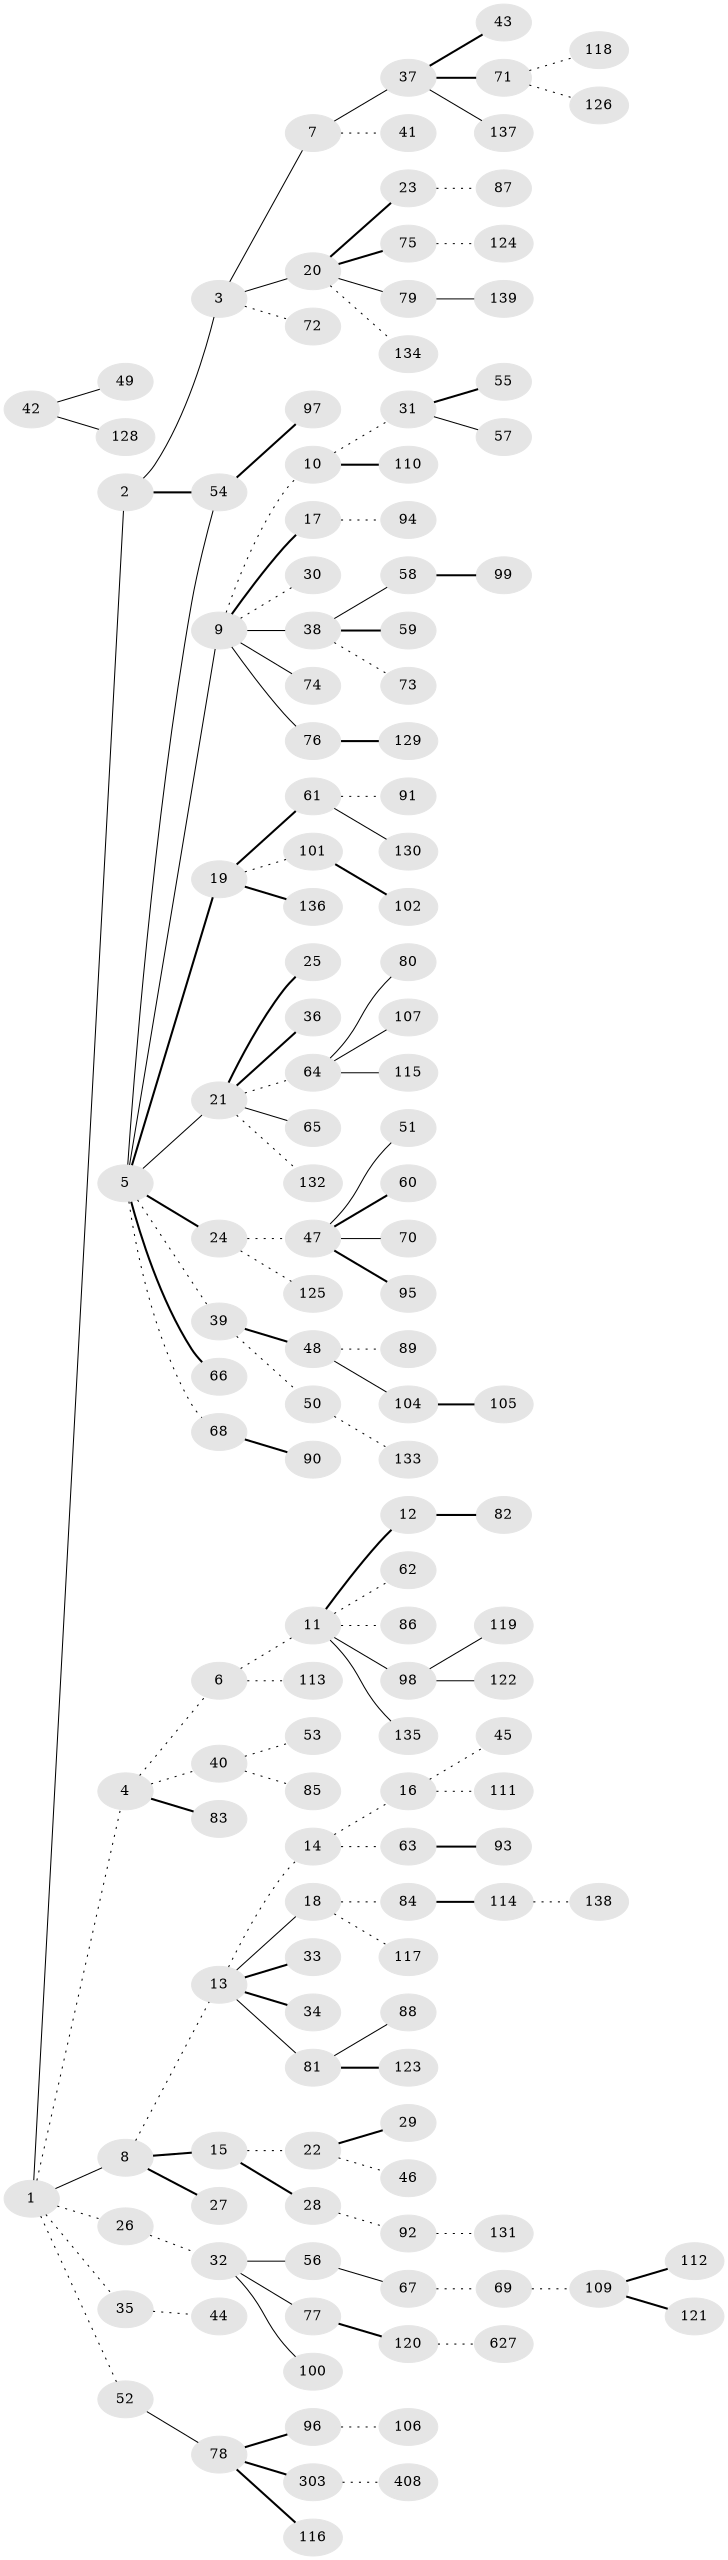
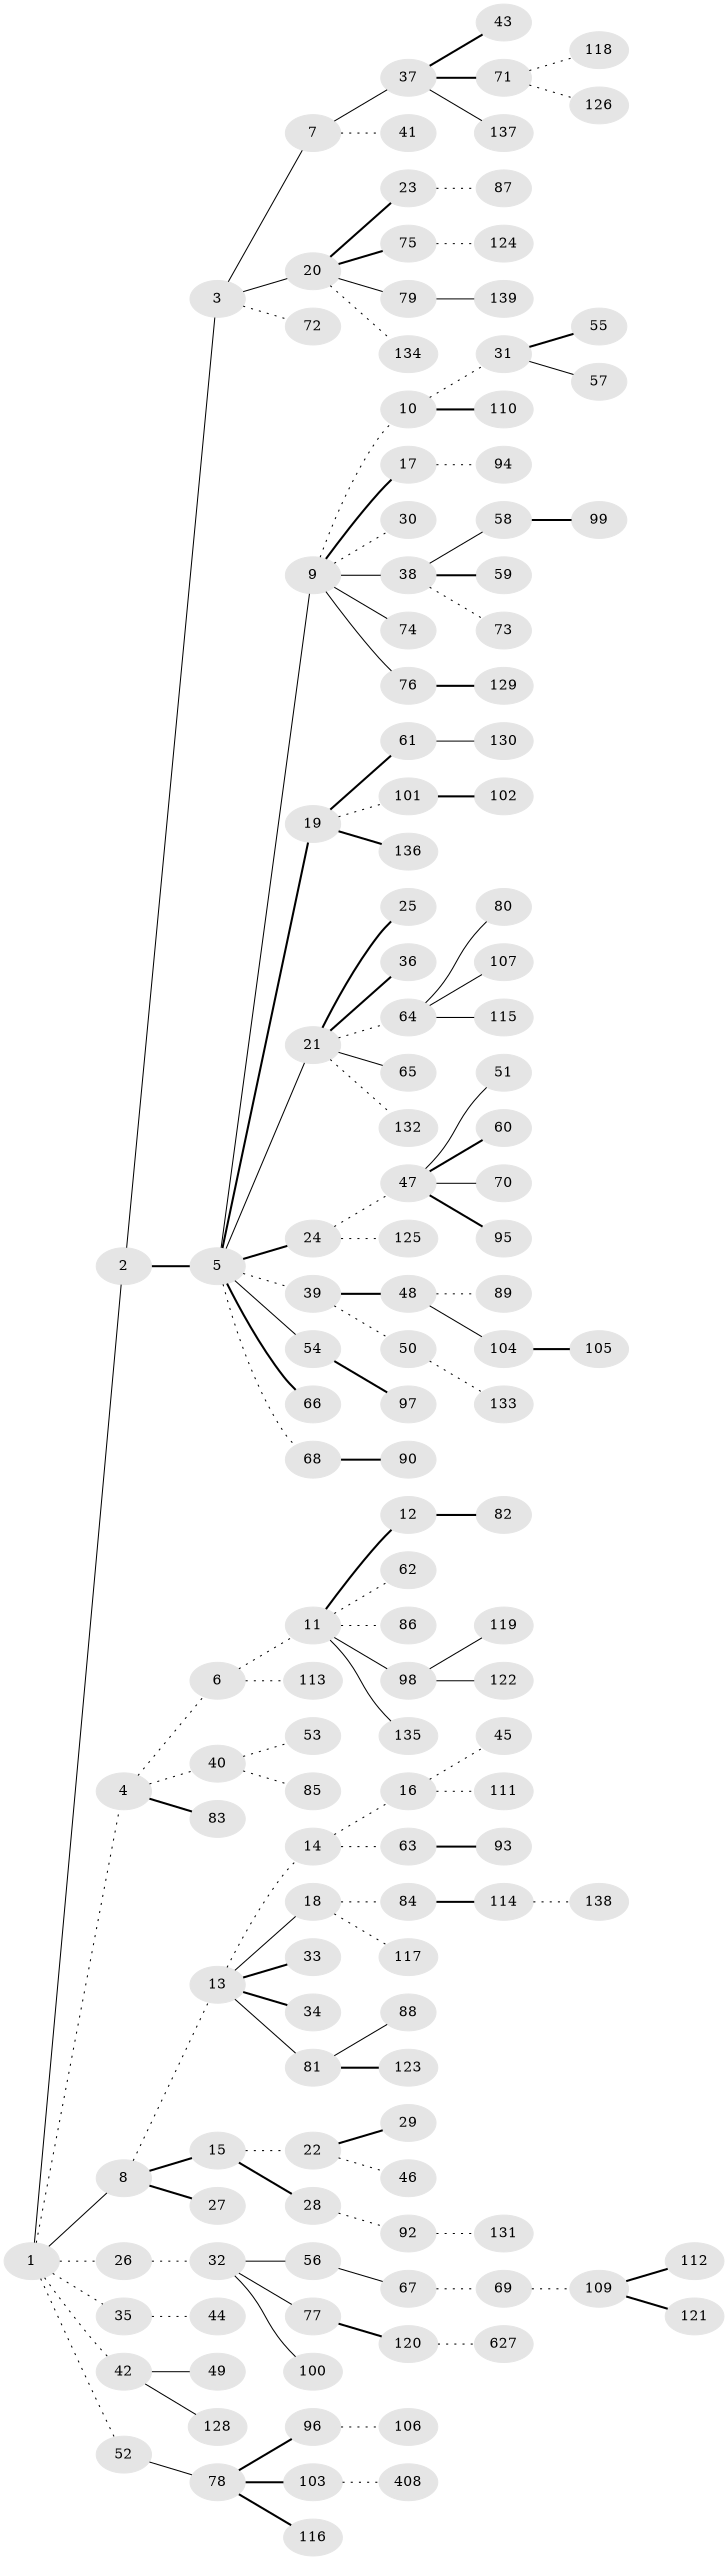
(172, 492) -> (171, 1266)
(408, 796) -> none
none -> (75, 2318)
(313, 2482) -> (313, 2482)
